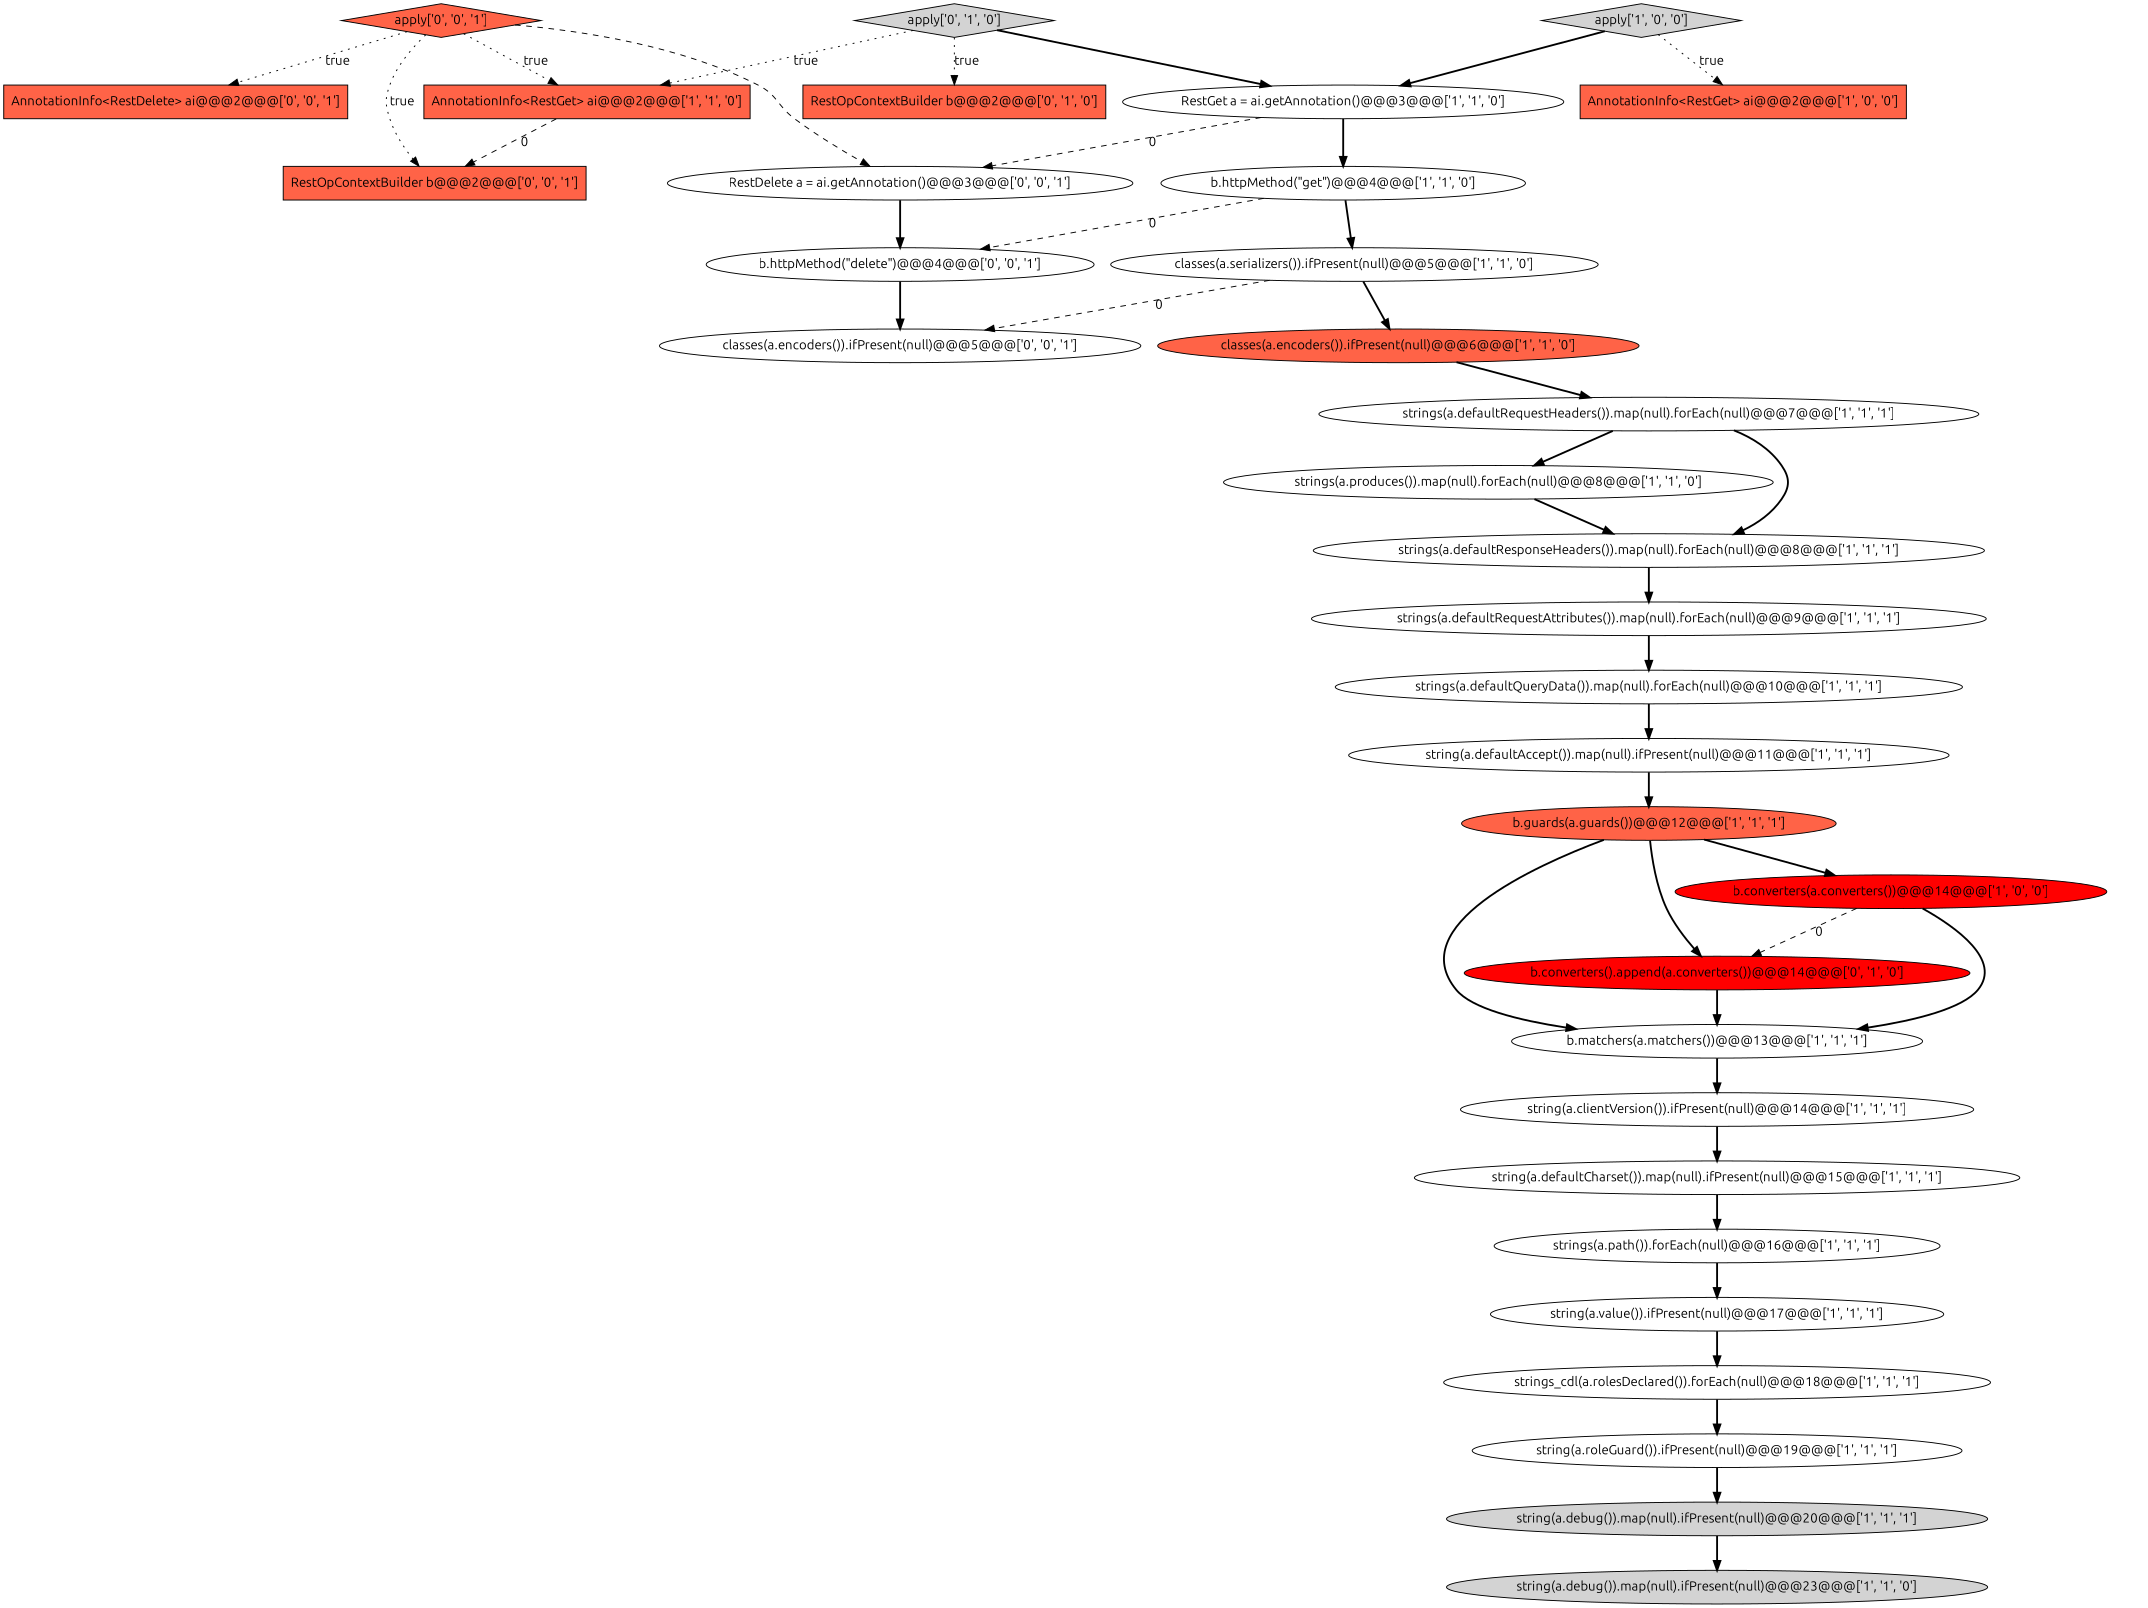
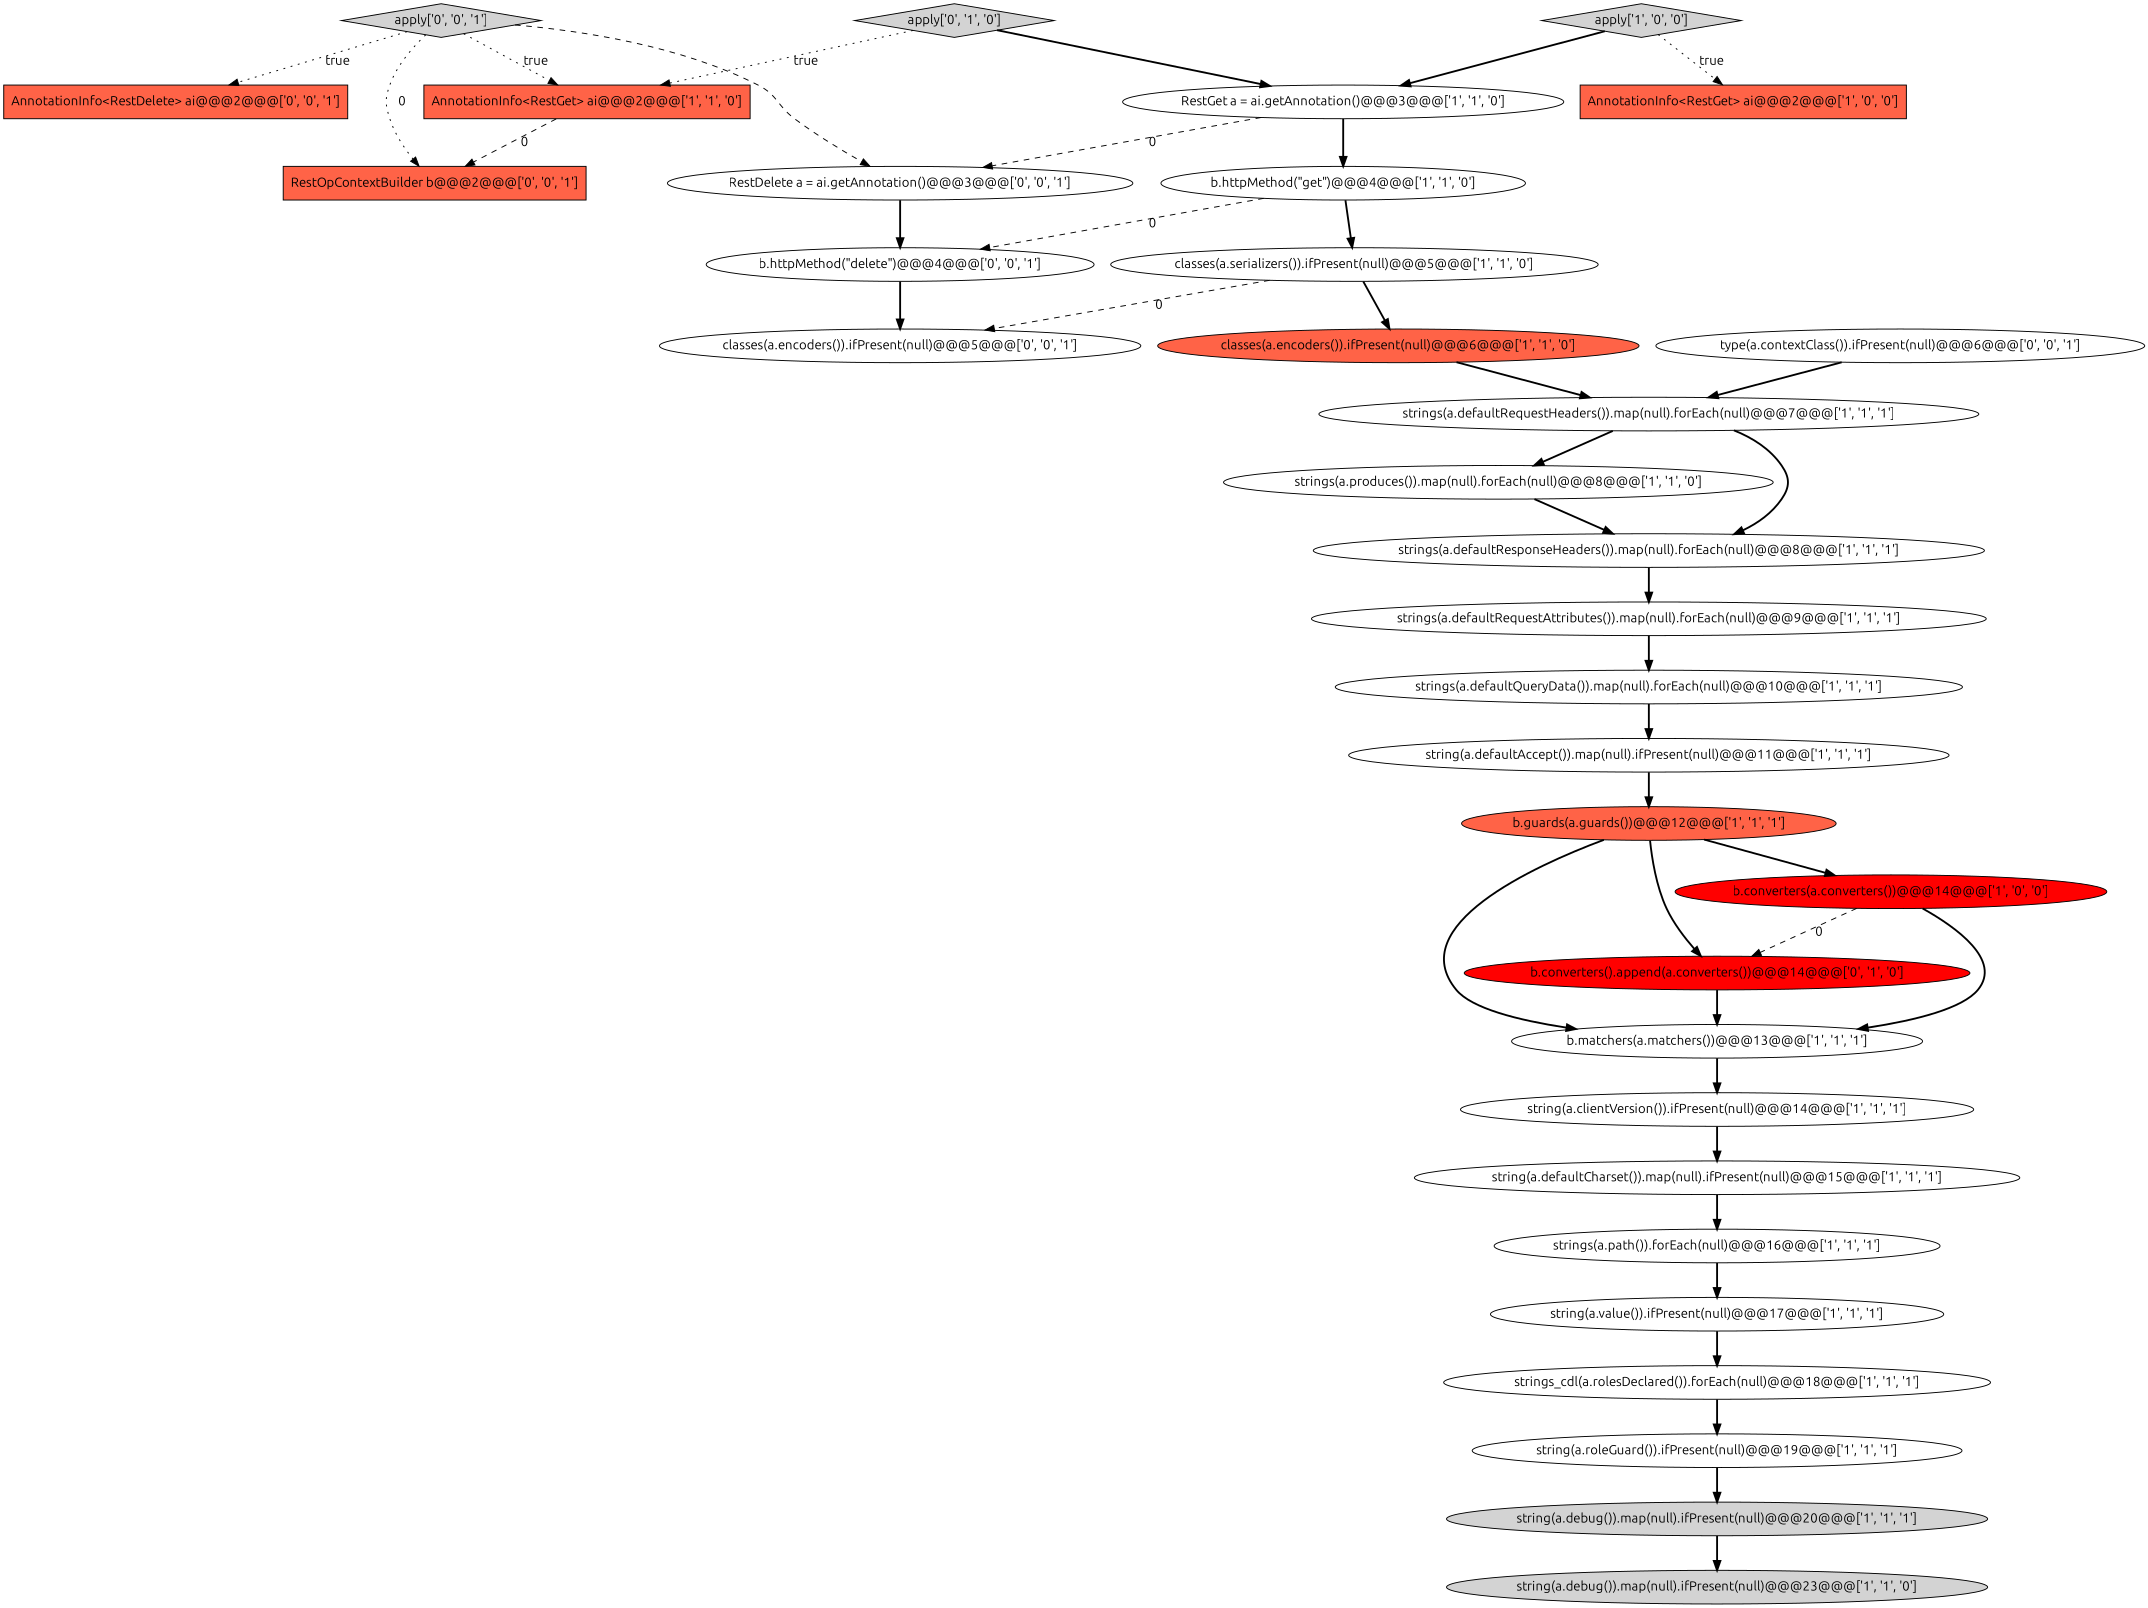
(441, 21) -> (441, 21)
(402, 102) -> (402, 102)
(954, 102) -> none
none -> (1900, 346)
